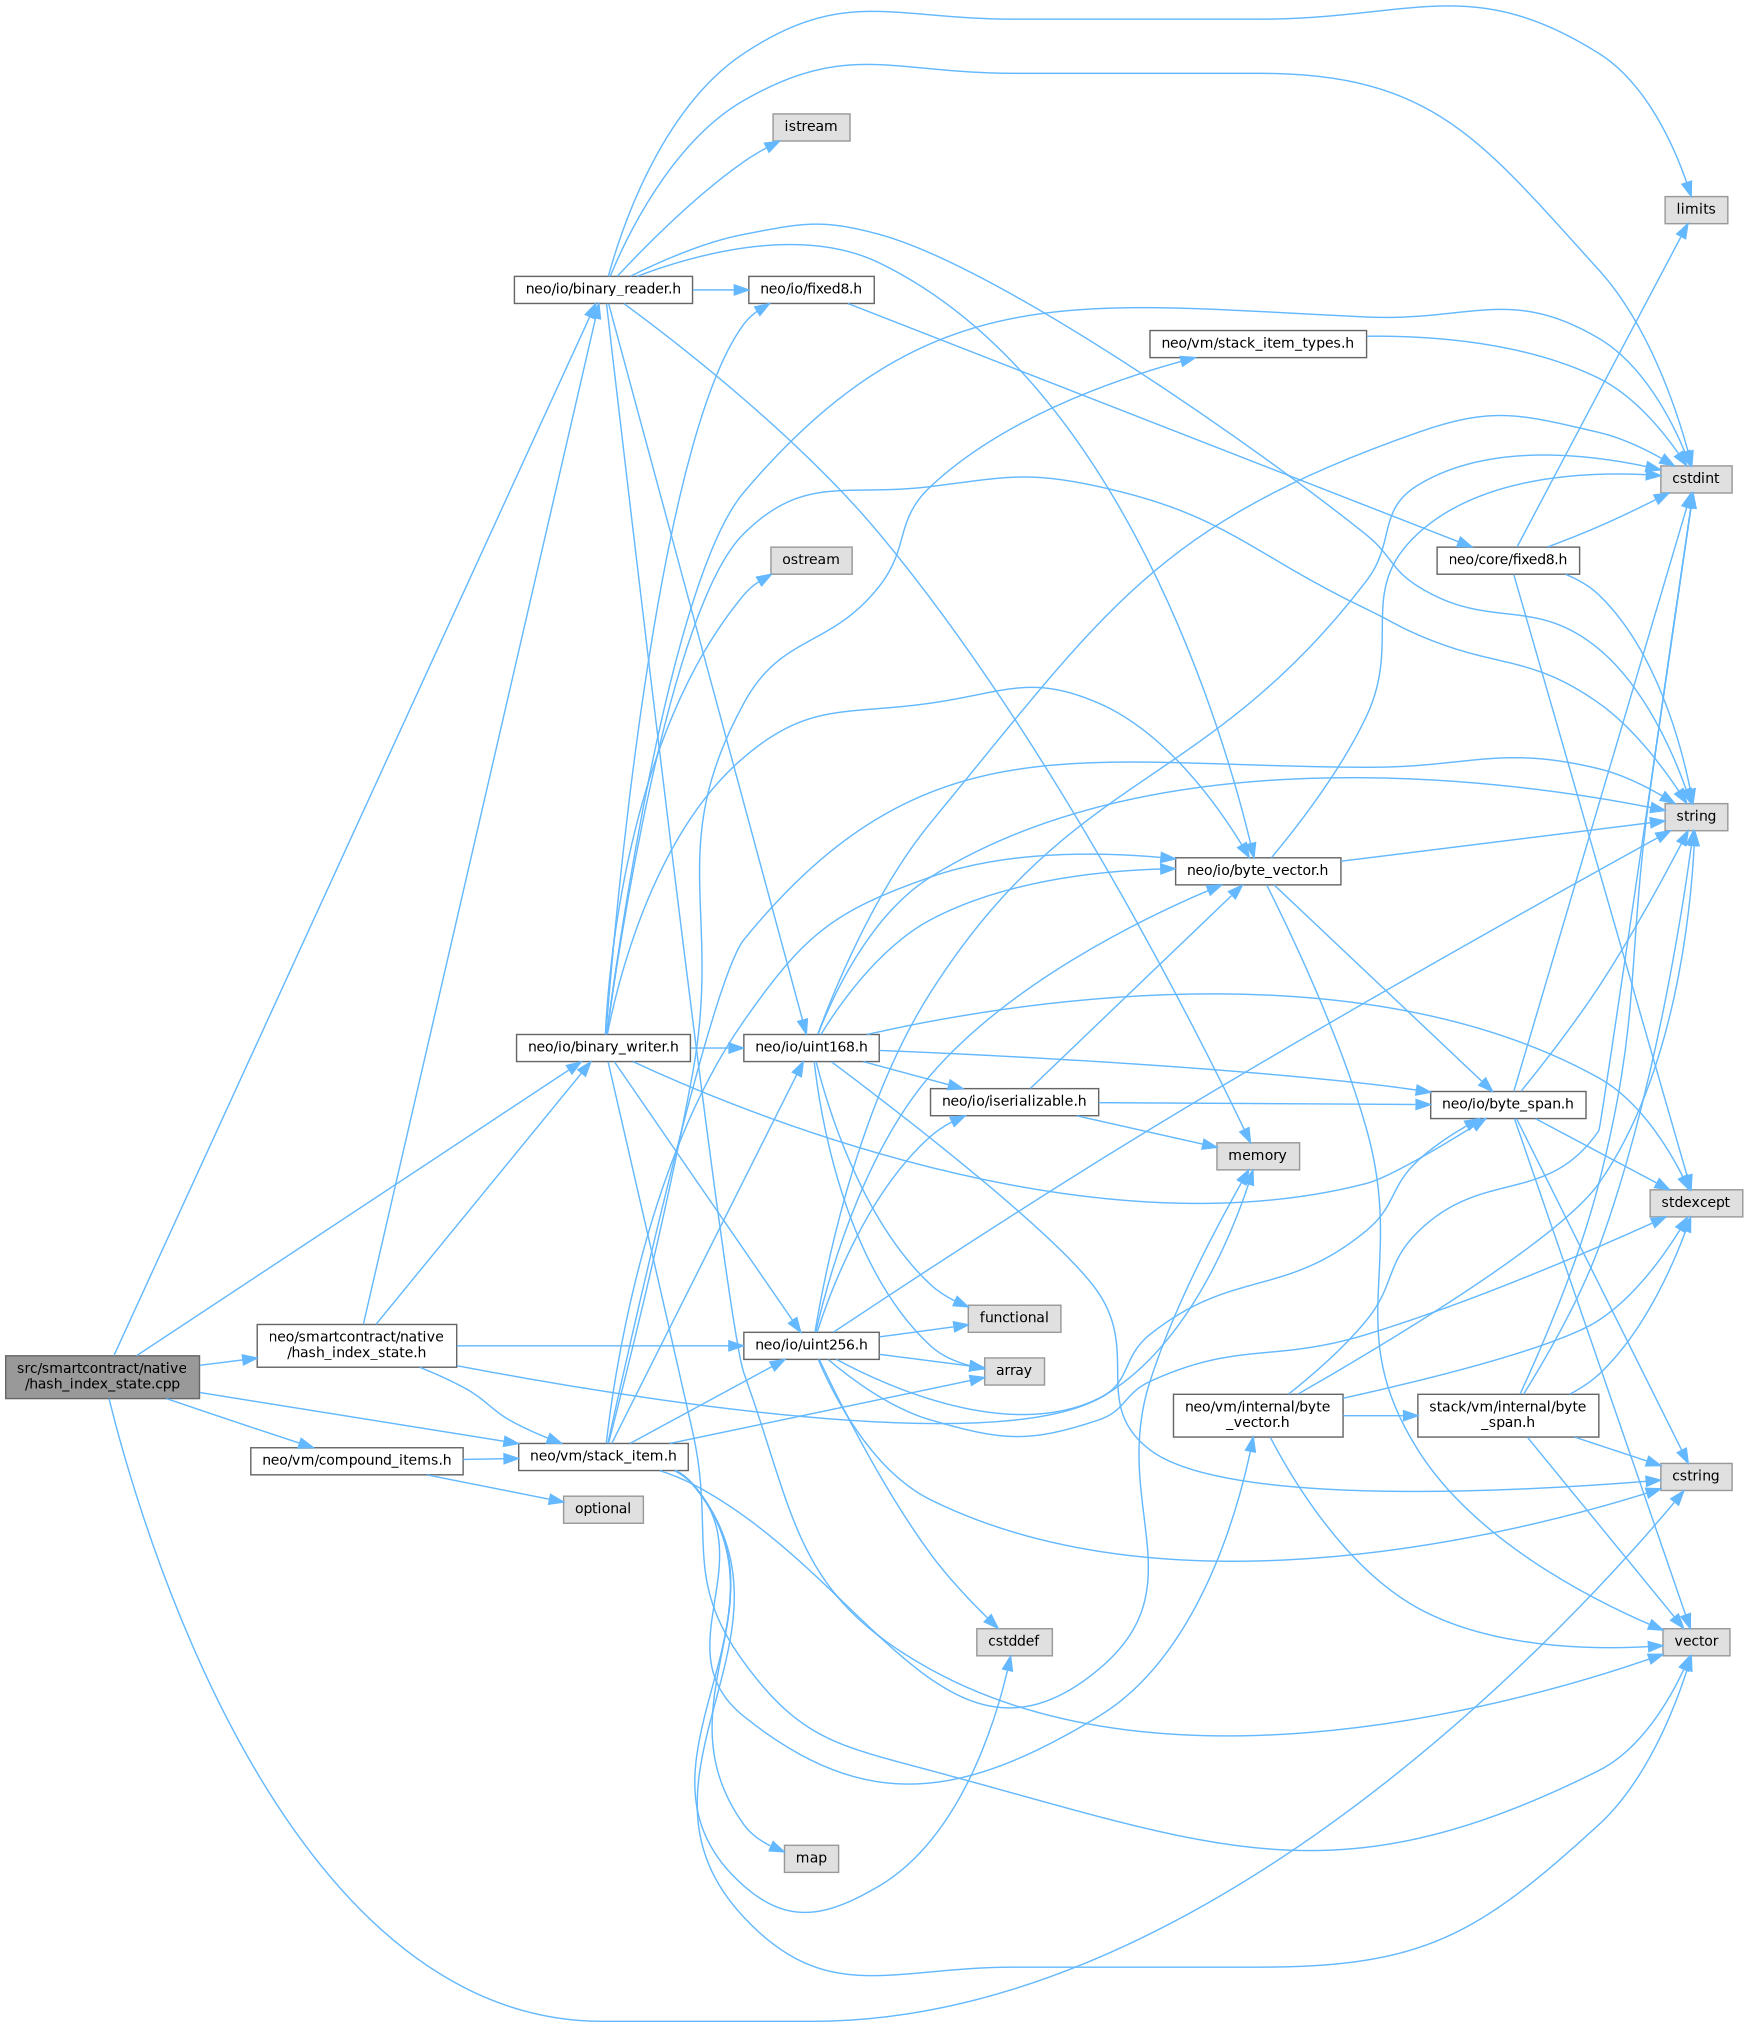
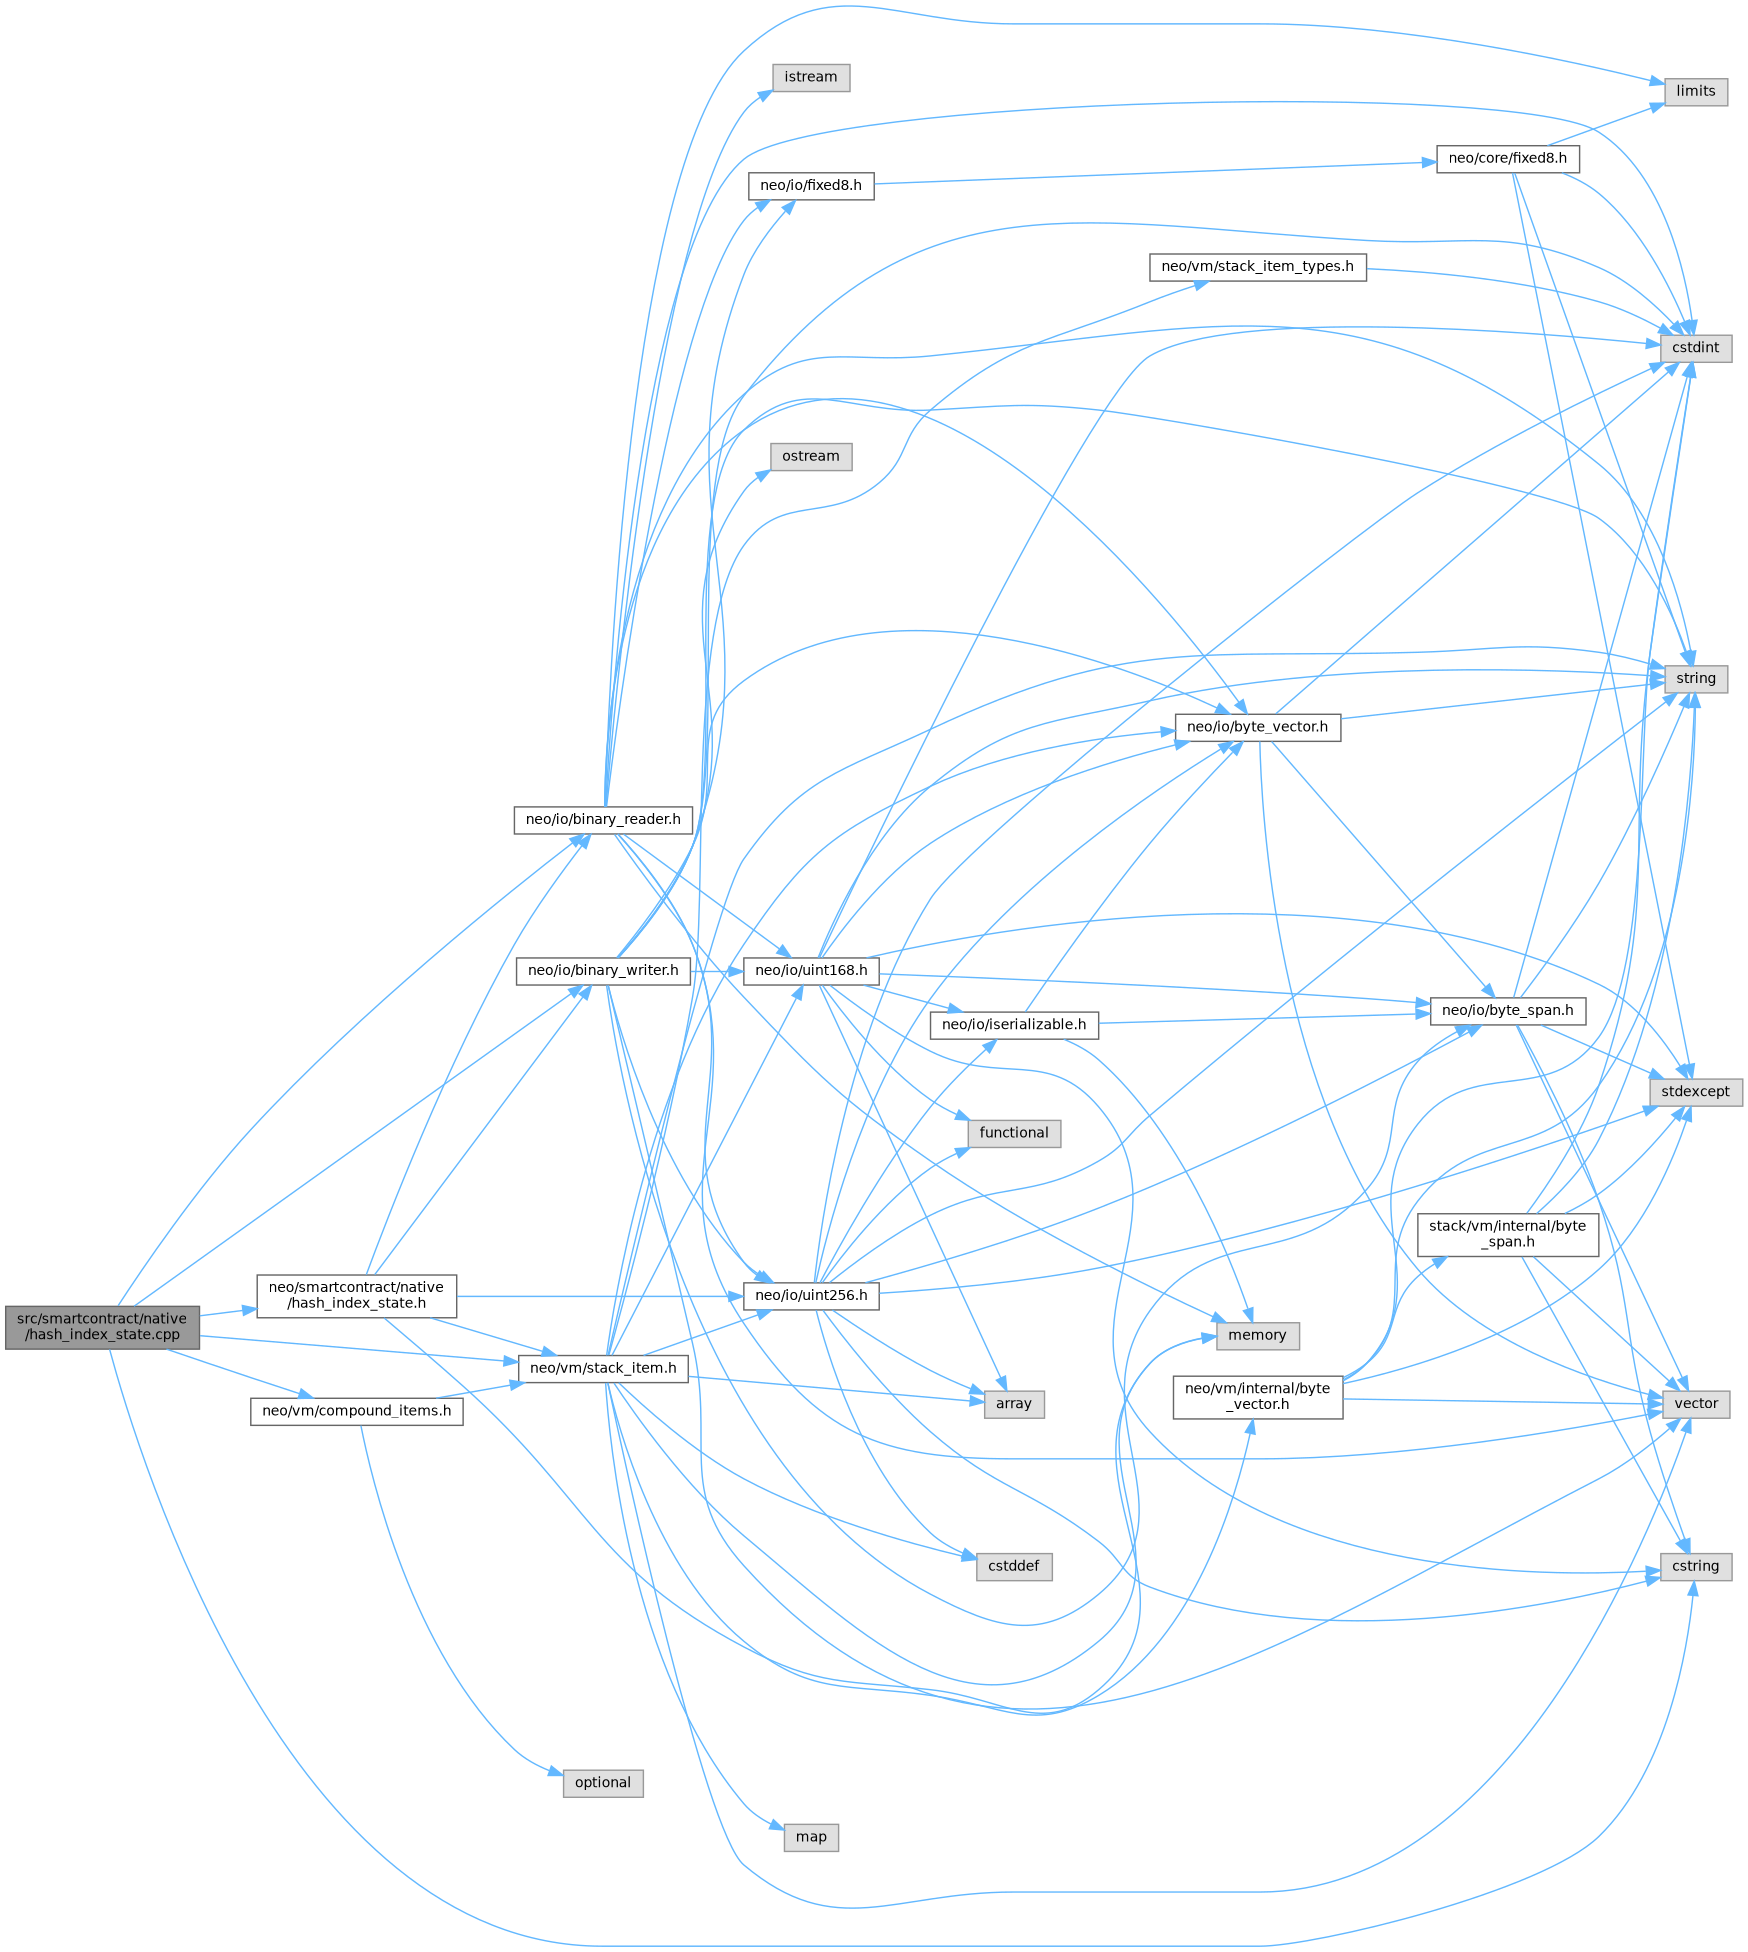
none -> (711, 1049)
